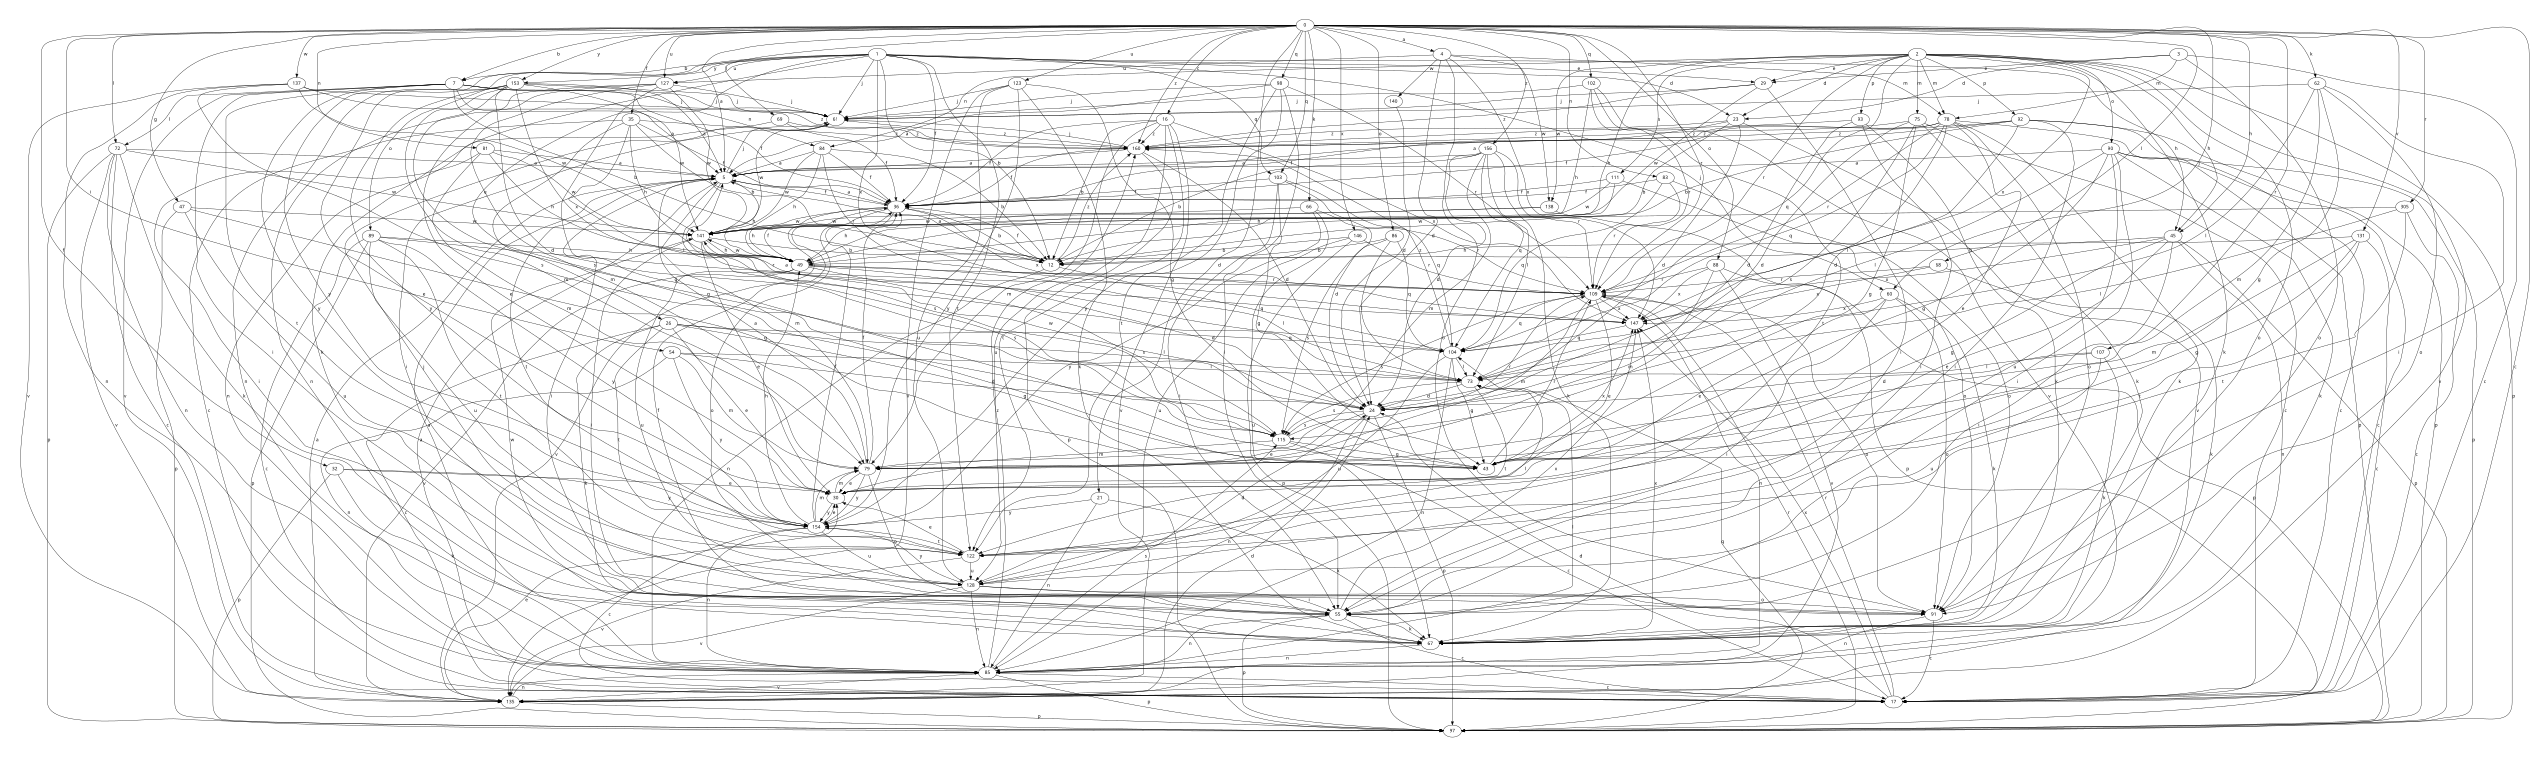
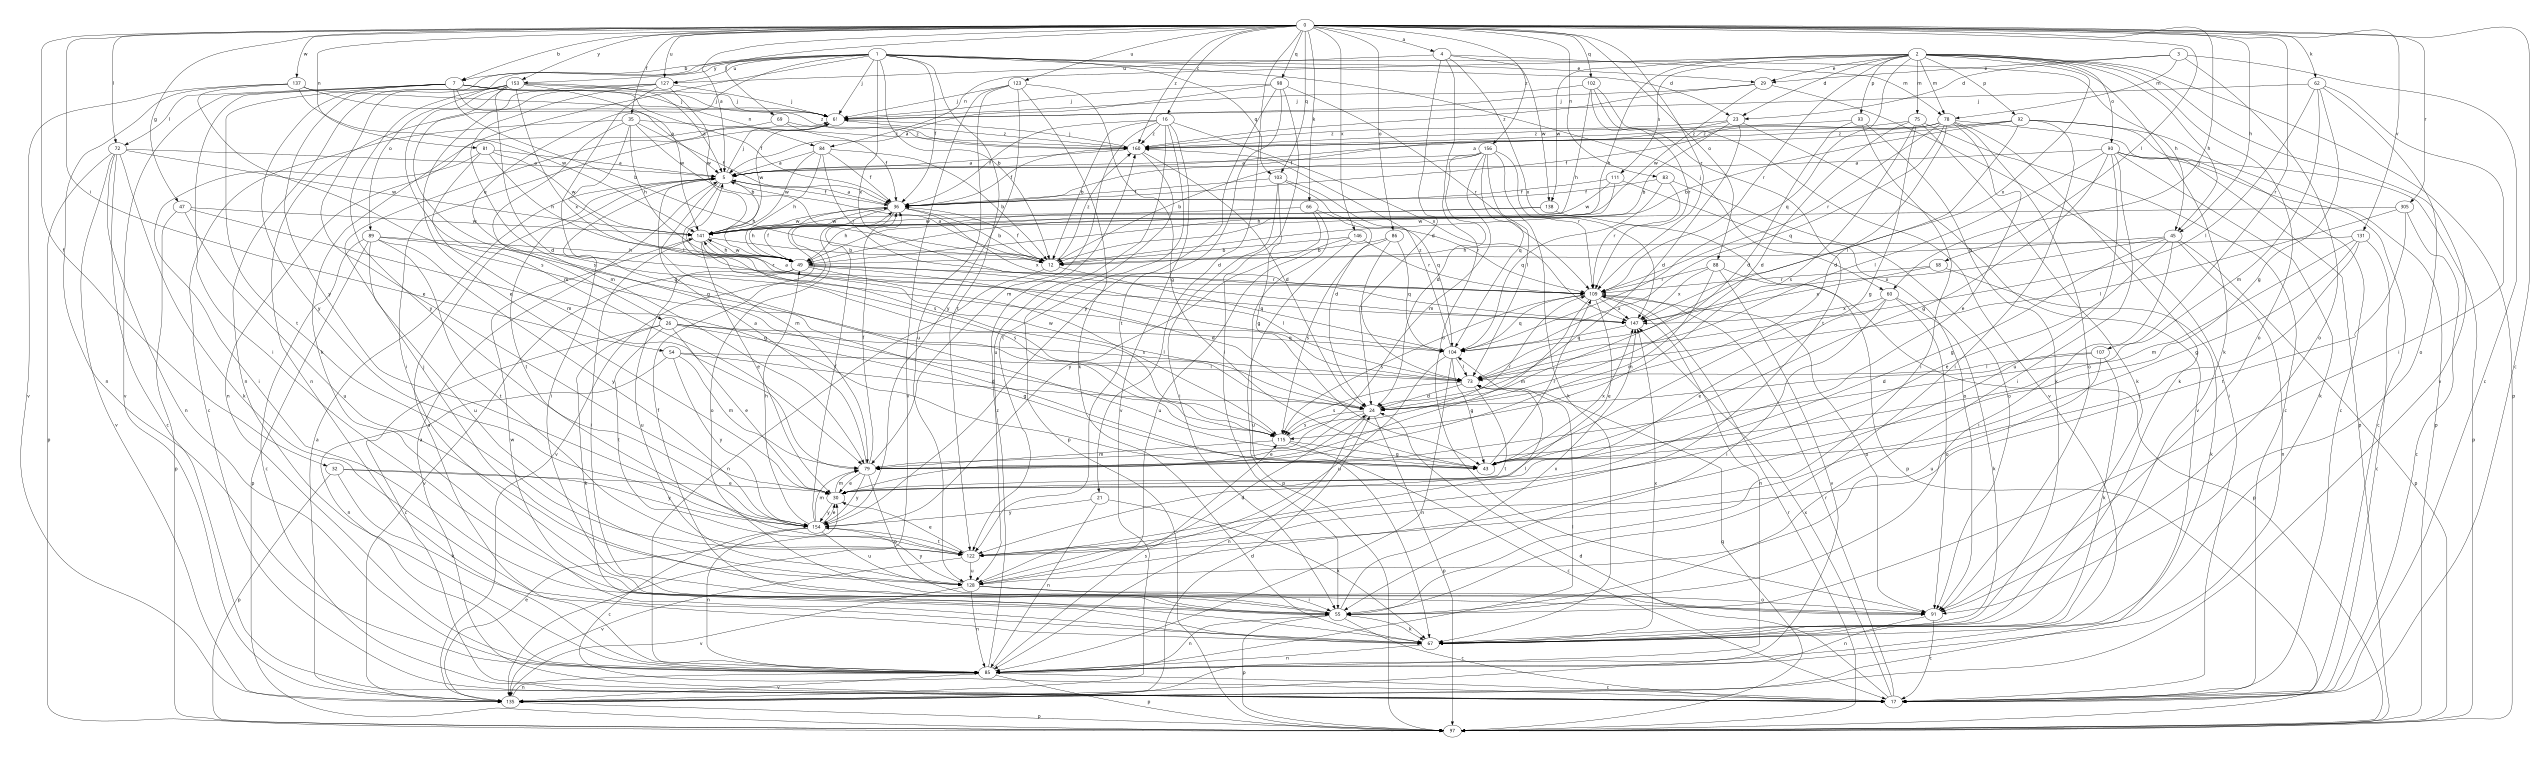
(1393, 101) -> none
(1805, 447) -> (2229, 400)
